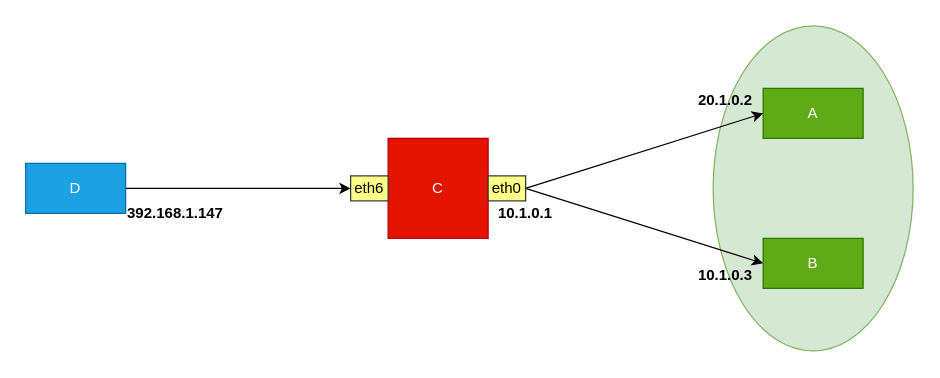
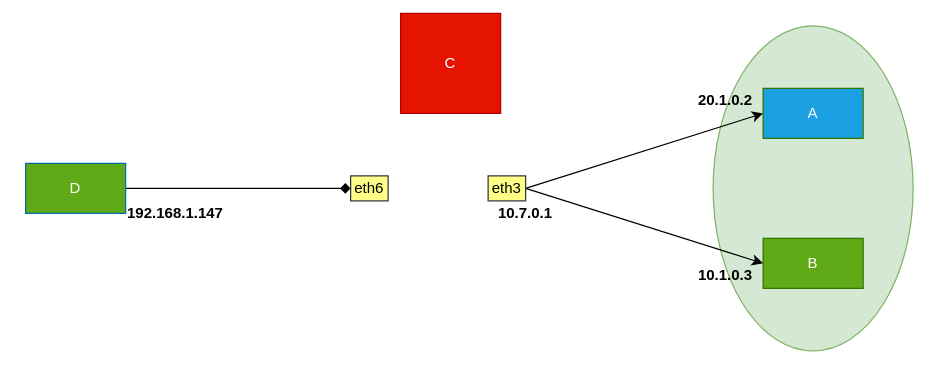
(813, 113) -> (813, 113)
(76, 188) -> (76, 188)
(341, 188) -> (340, 188)
(438, 188) -> (451, 63)
(507, 188) -> (507, 188)
(176, 213) -> (176, 213)
(526, 213) -> (526, 213)
